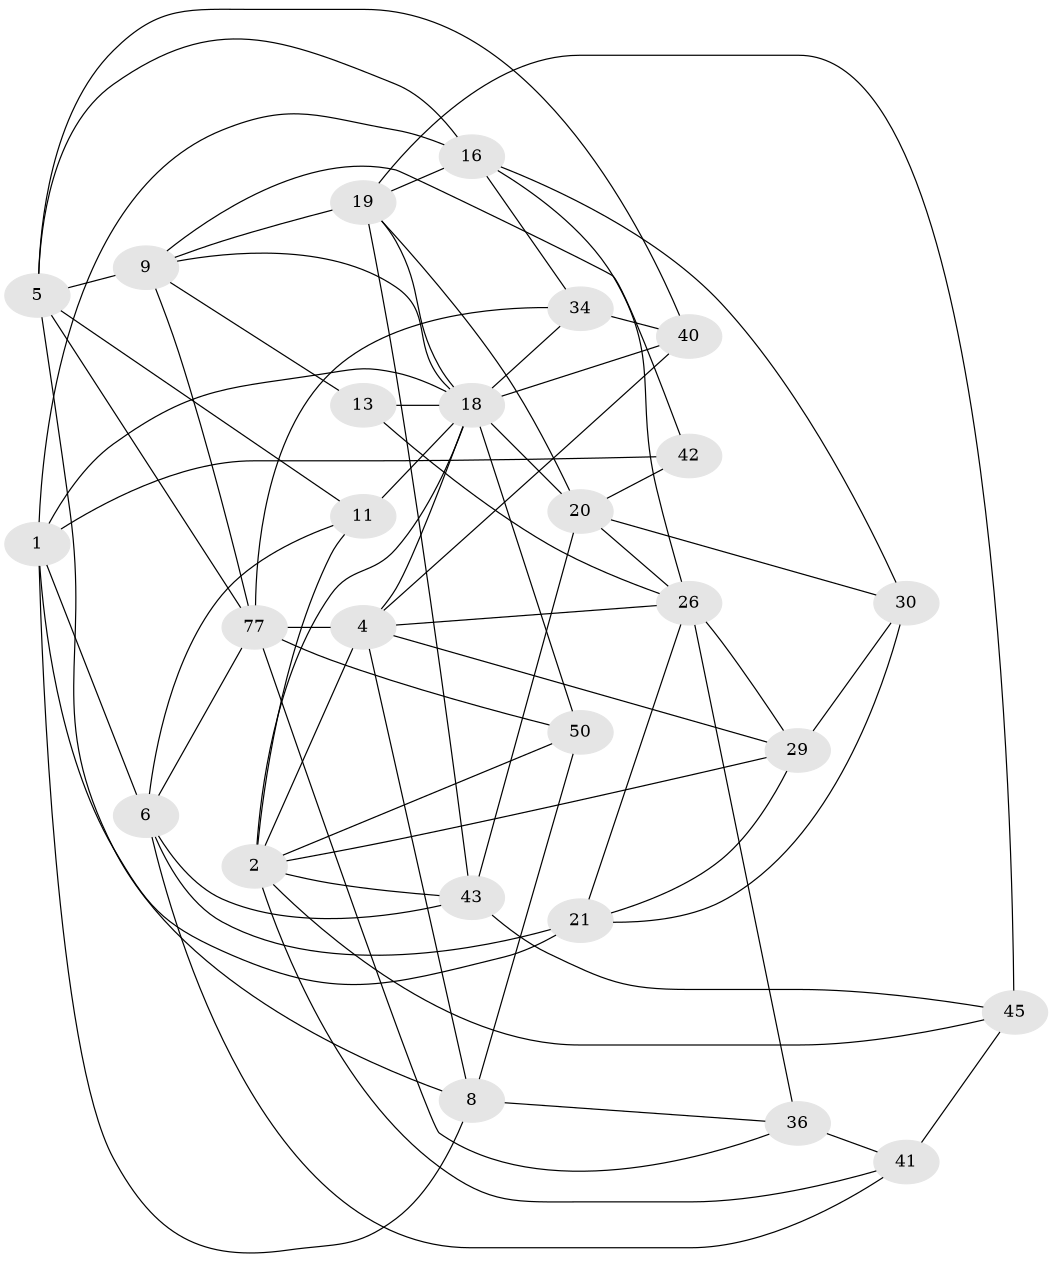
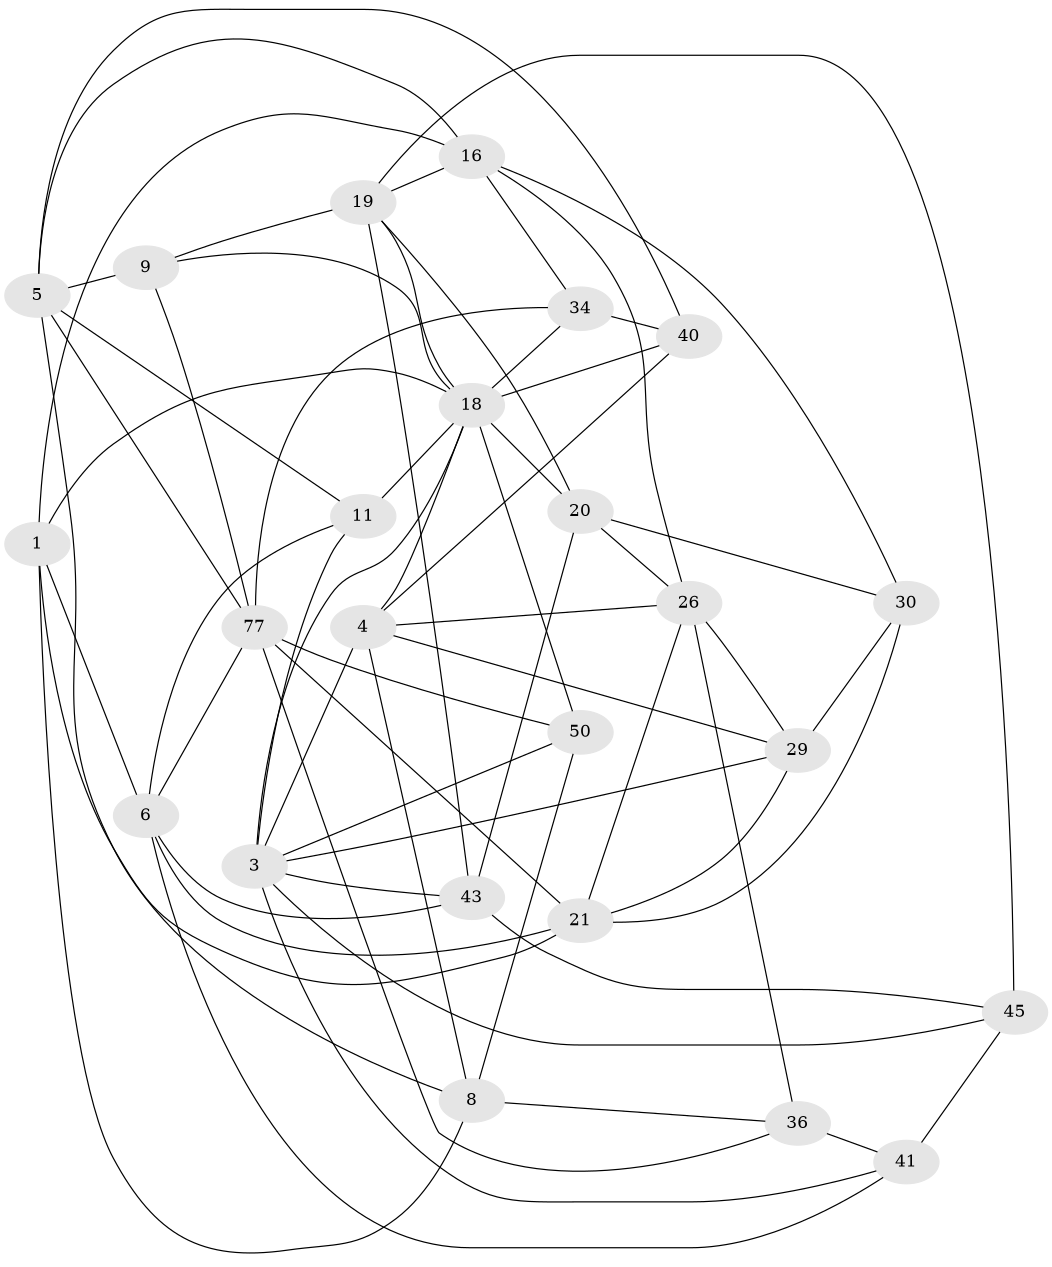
(363, 405) -> none
(689, 456) -> none
(320, 627) -> (418, 774)
(255, 866) -> (255, 866)
